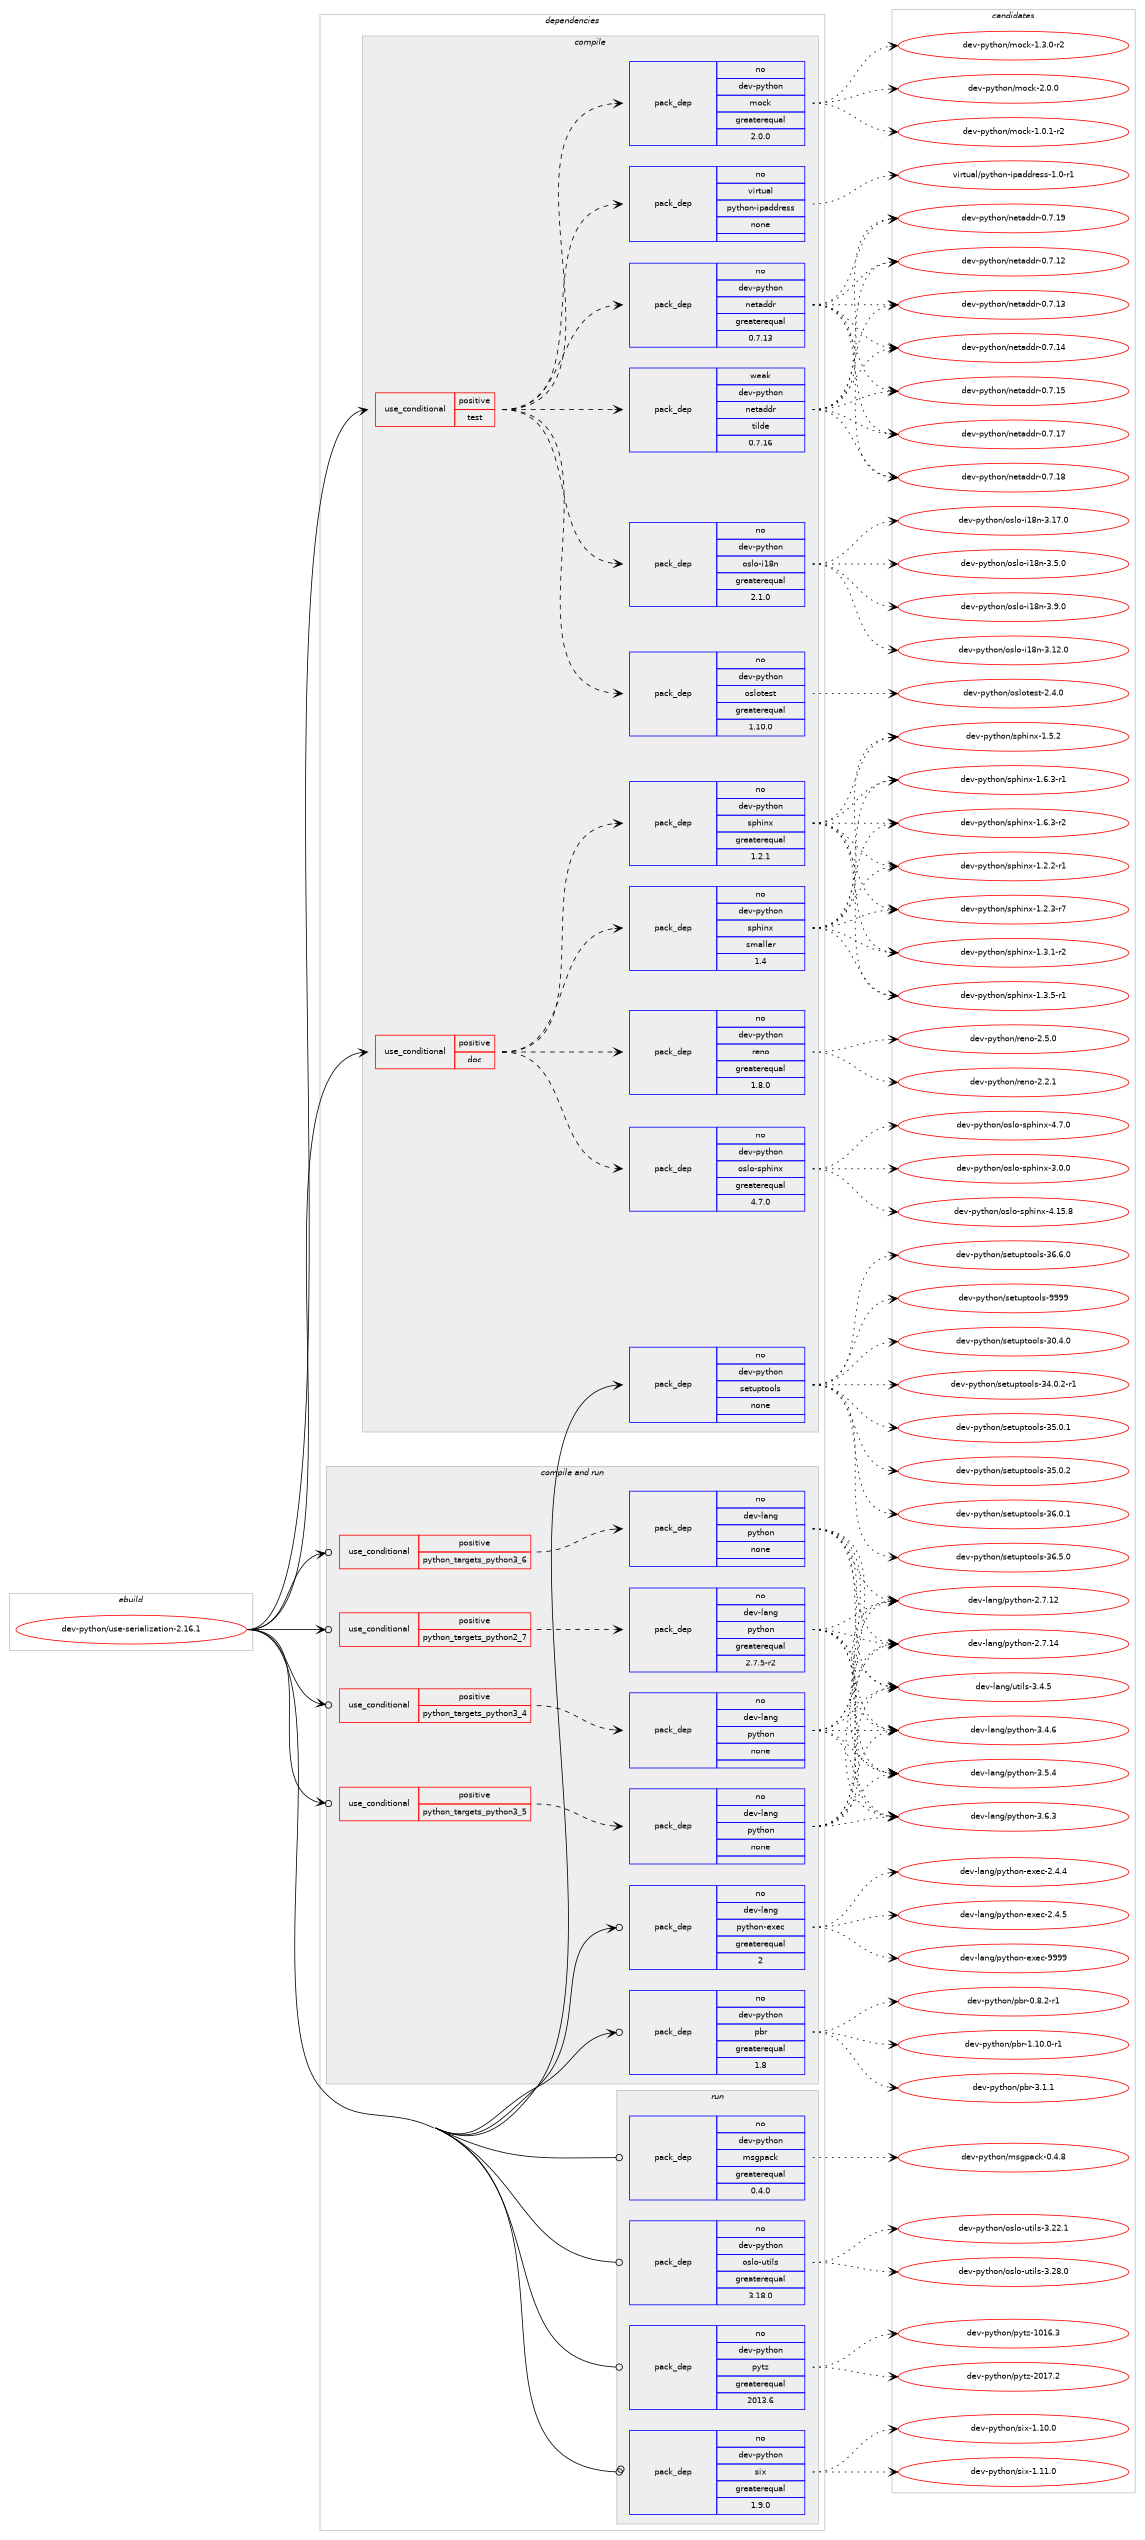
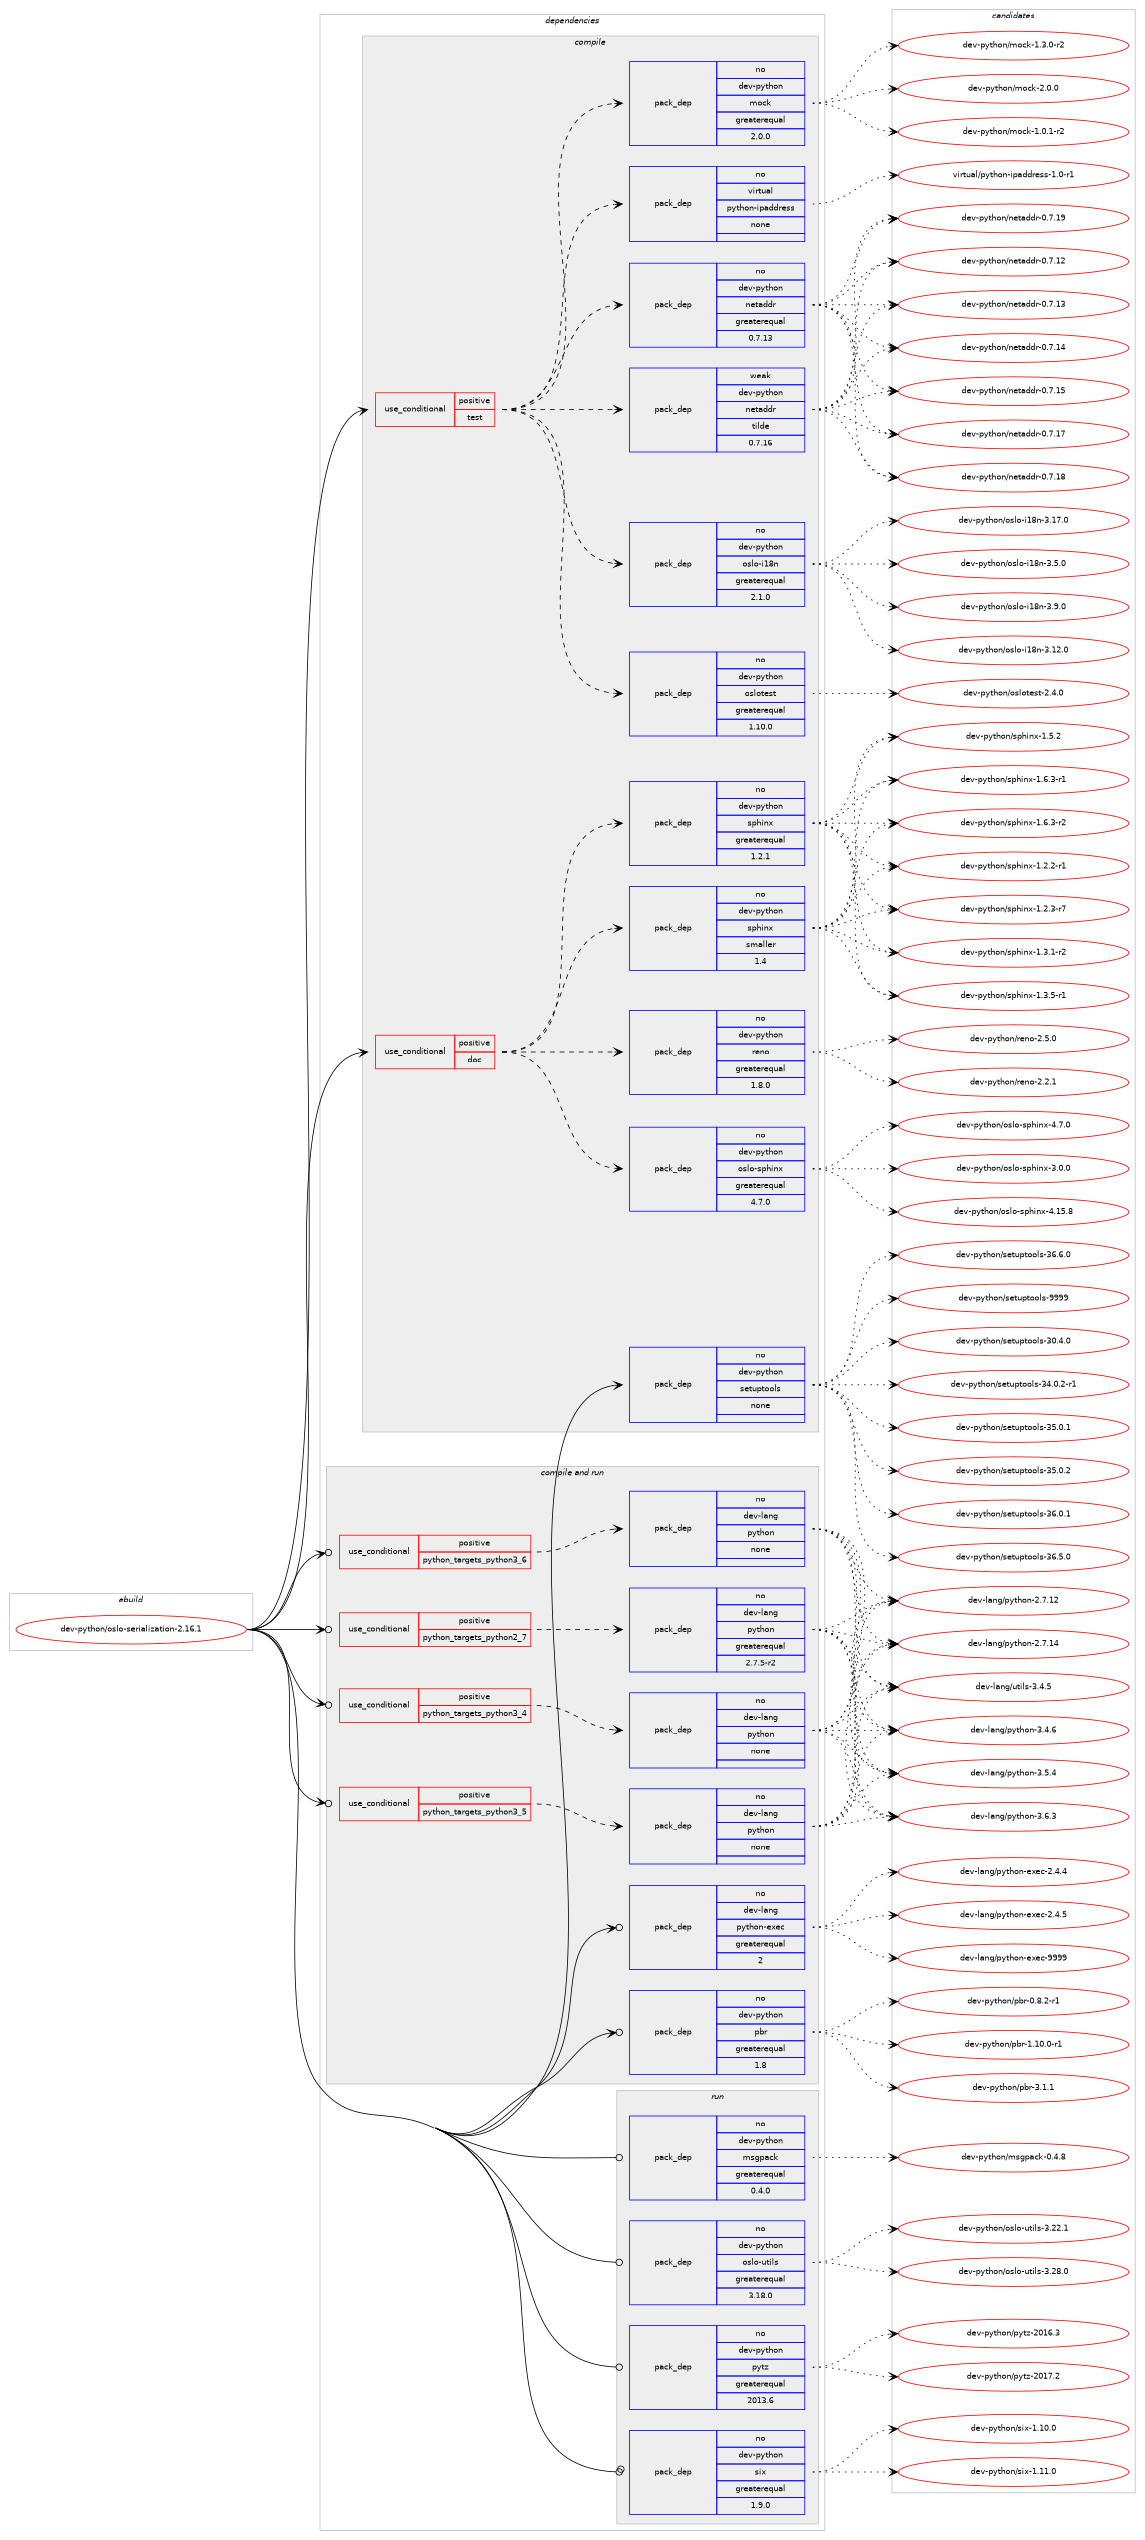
(131, 1630) -> (131, 1630)
(1014, 2334) -> (1014, 2334)
